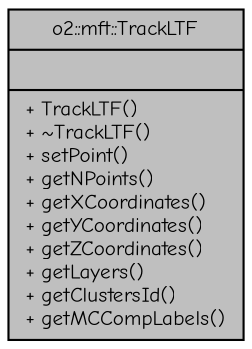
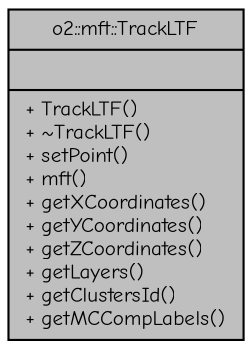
(90, 179) -> (57, 179)
